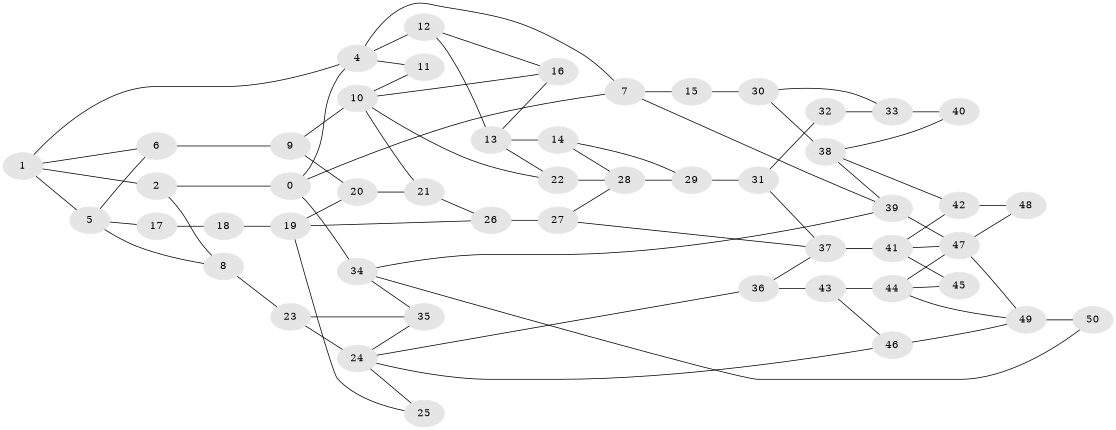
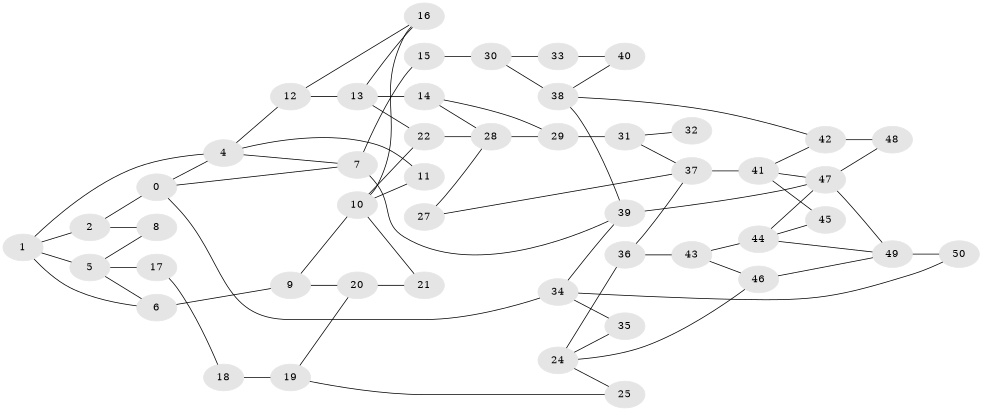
(859, 112) -> none
(491, 220) -> none
(291, 317) -> none
